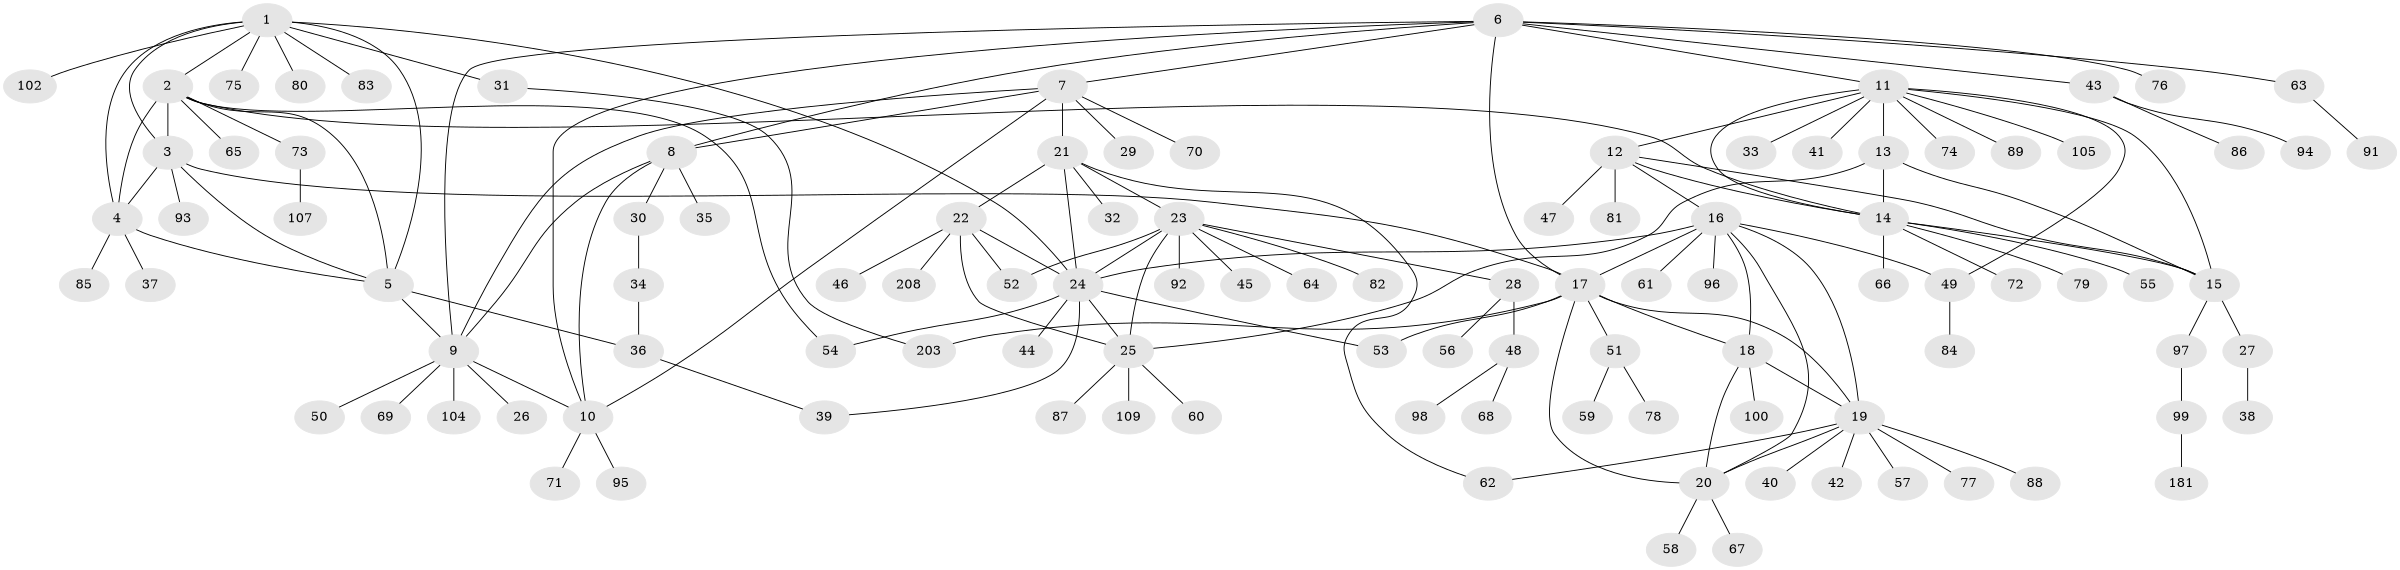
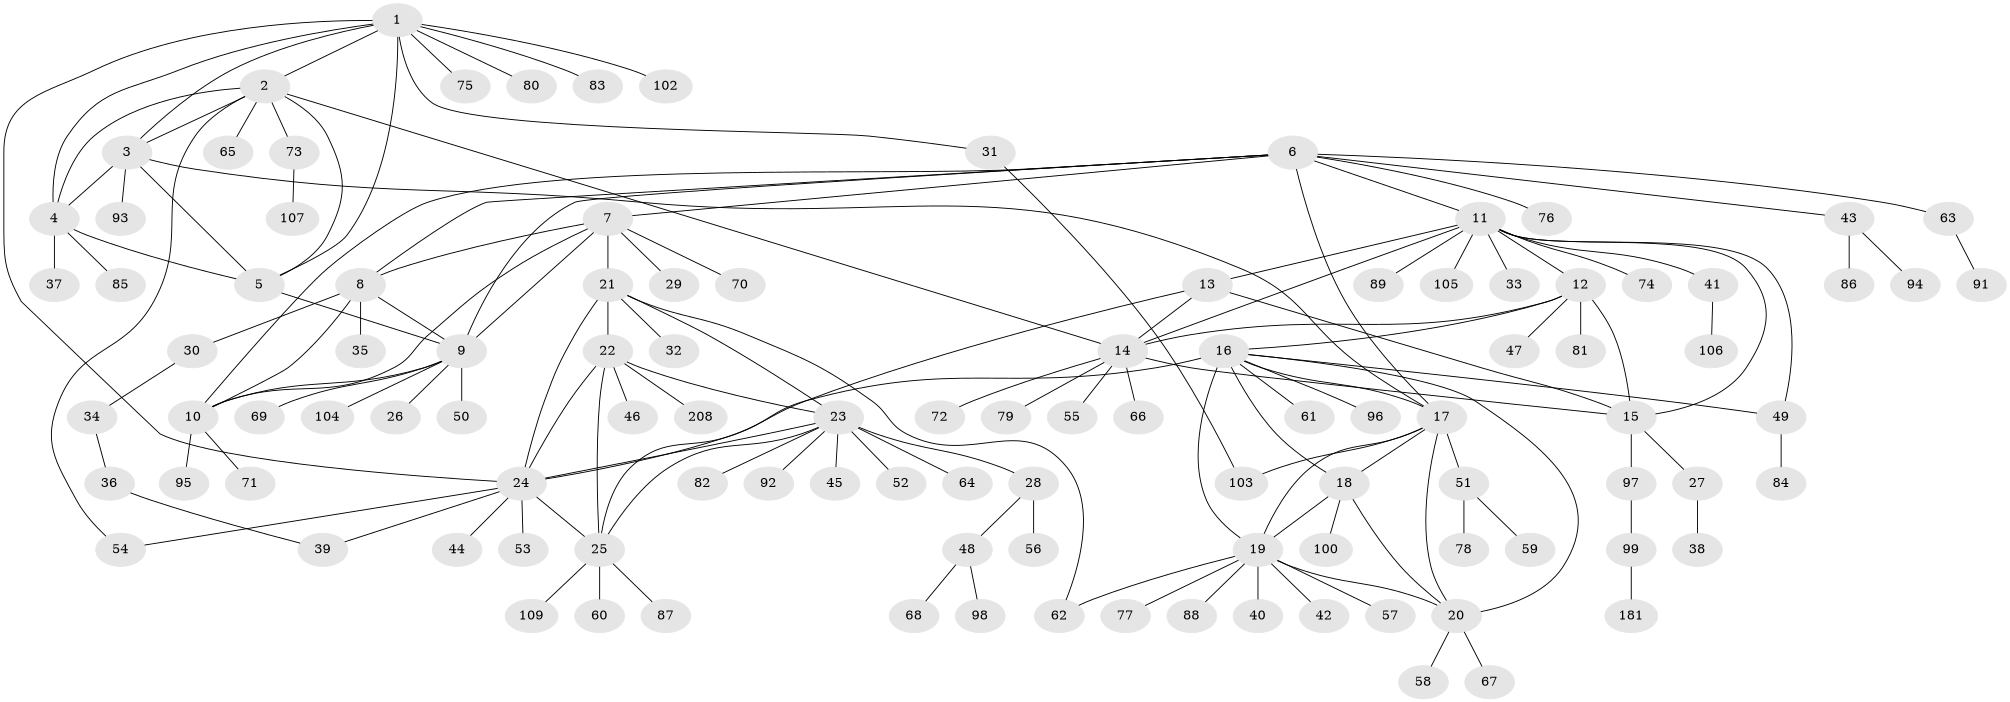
(987, 252) -> (720, 391)
(514, 318) -> none
(1481, 318) -> none
(929, 351) -> (1241, 484)
none -> (1711, 351)
